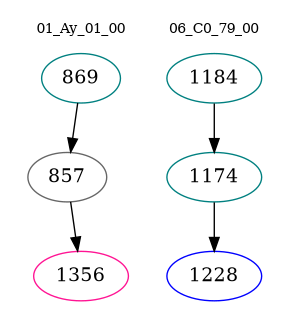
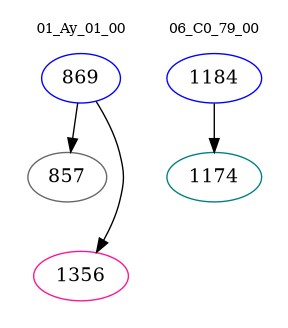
(81, 78) -> (81, 78)
(214, 78) -> (214, 78)
(73, 219) -> (123, 170)
(214, 276) -> none
